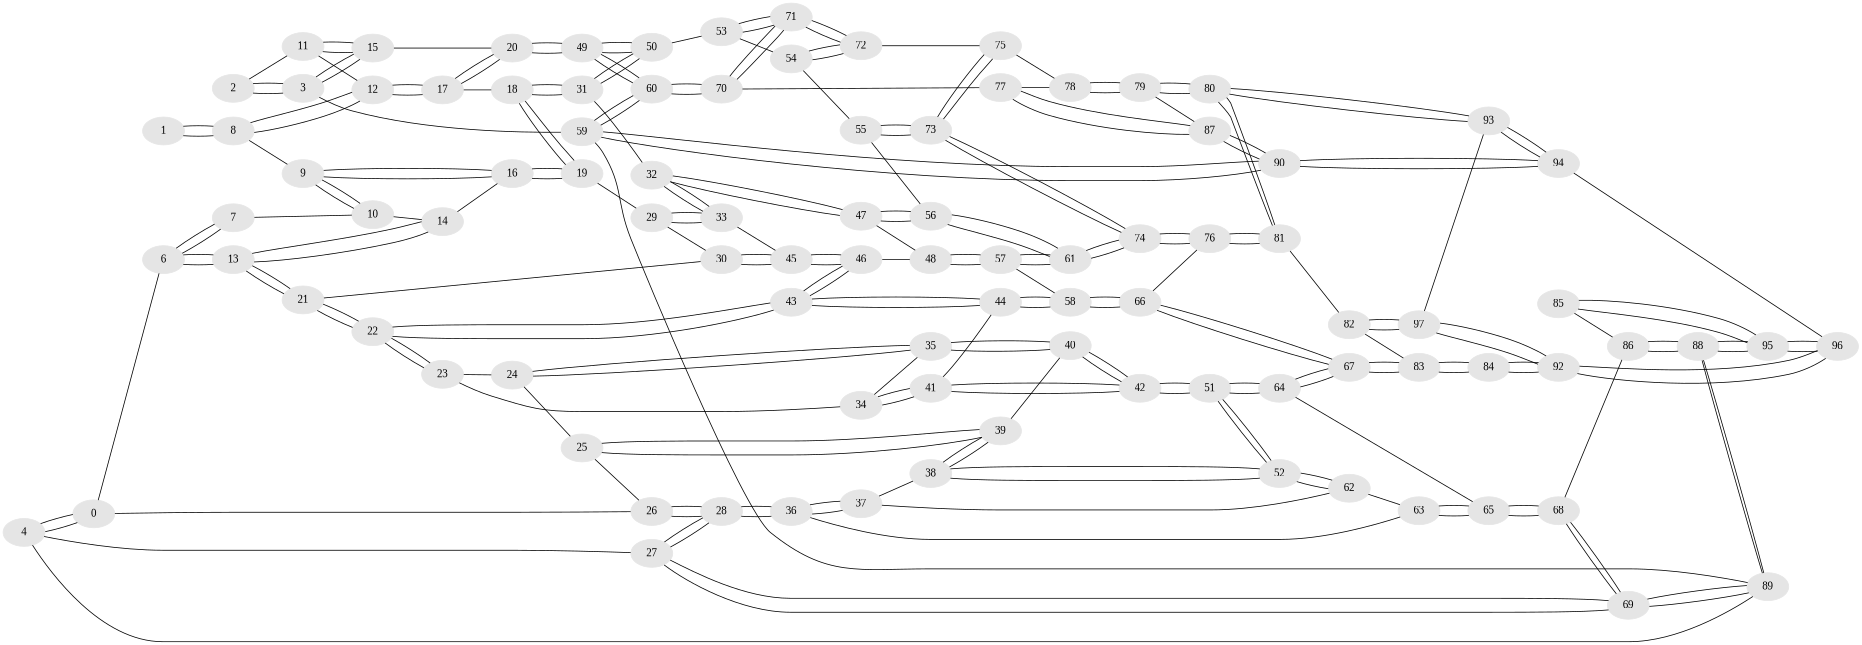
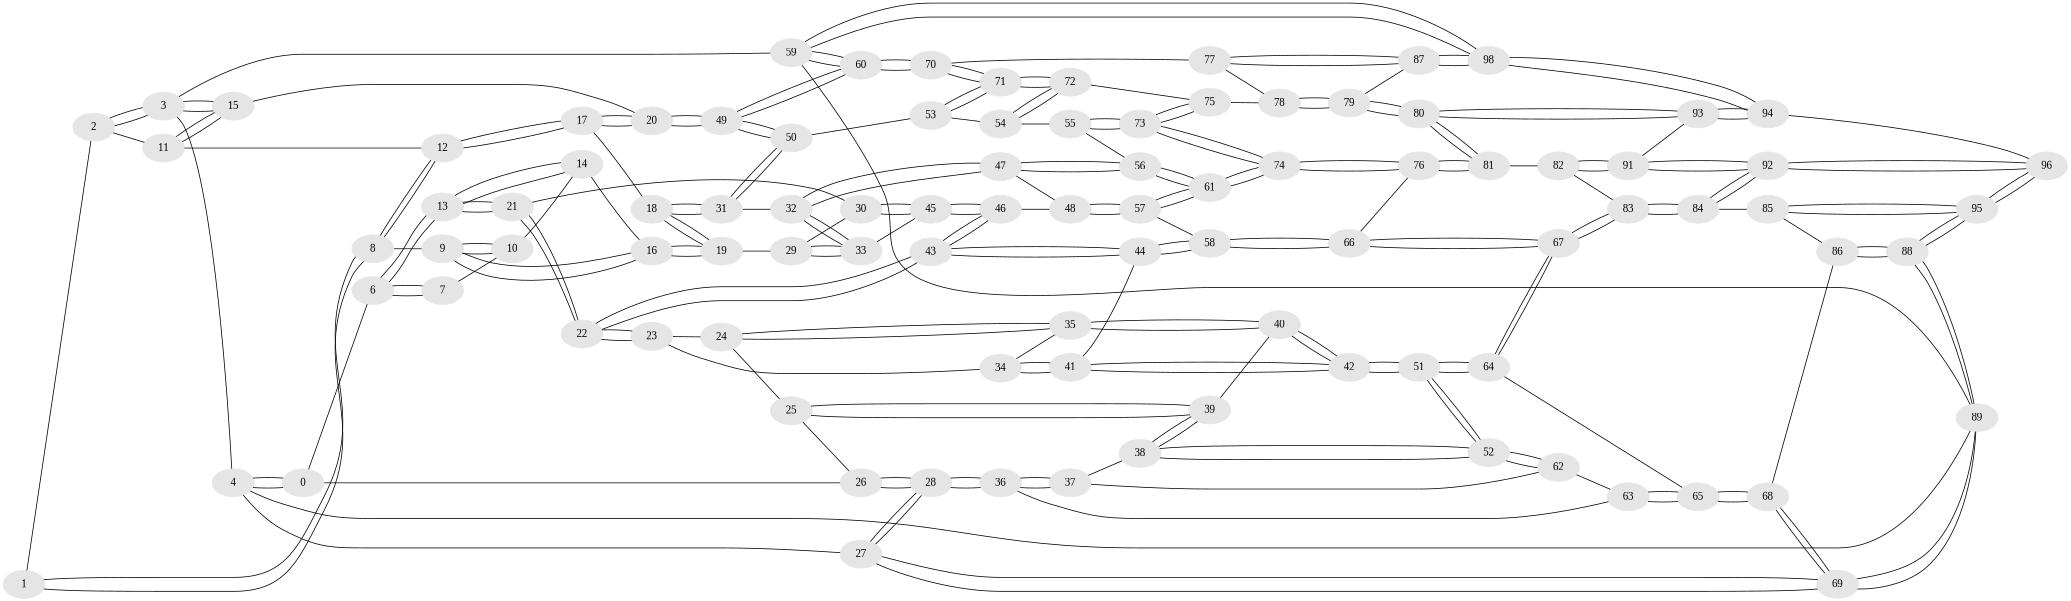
(1280, 164) -> (1489, 60)
none -> (1733, 209)
none -> (217, 290)
(1419, 325) -> (1628, 166)
none -> (59, 356)
